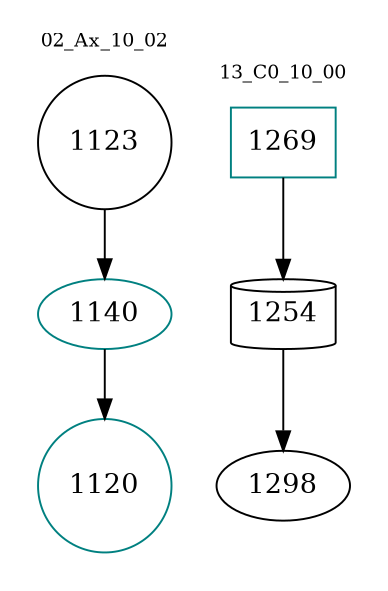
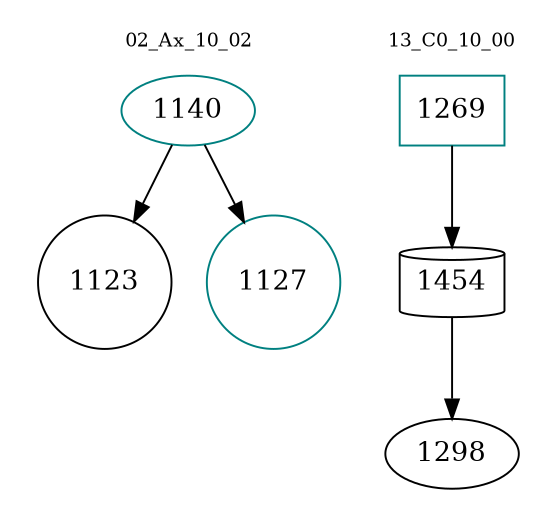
(105, 234) -> (158, 174)
(283, 314) -> (452, 282)
(105, 486) -> (274, 282)
